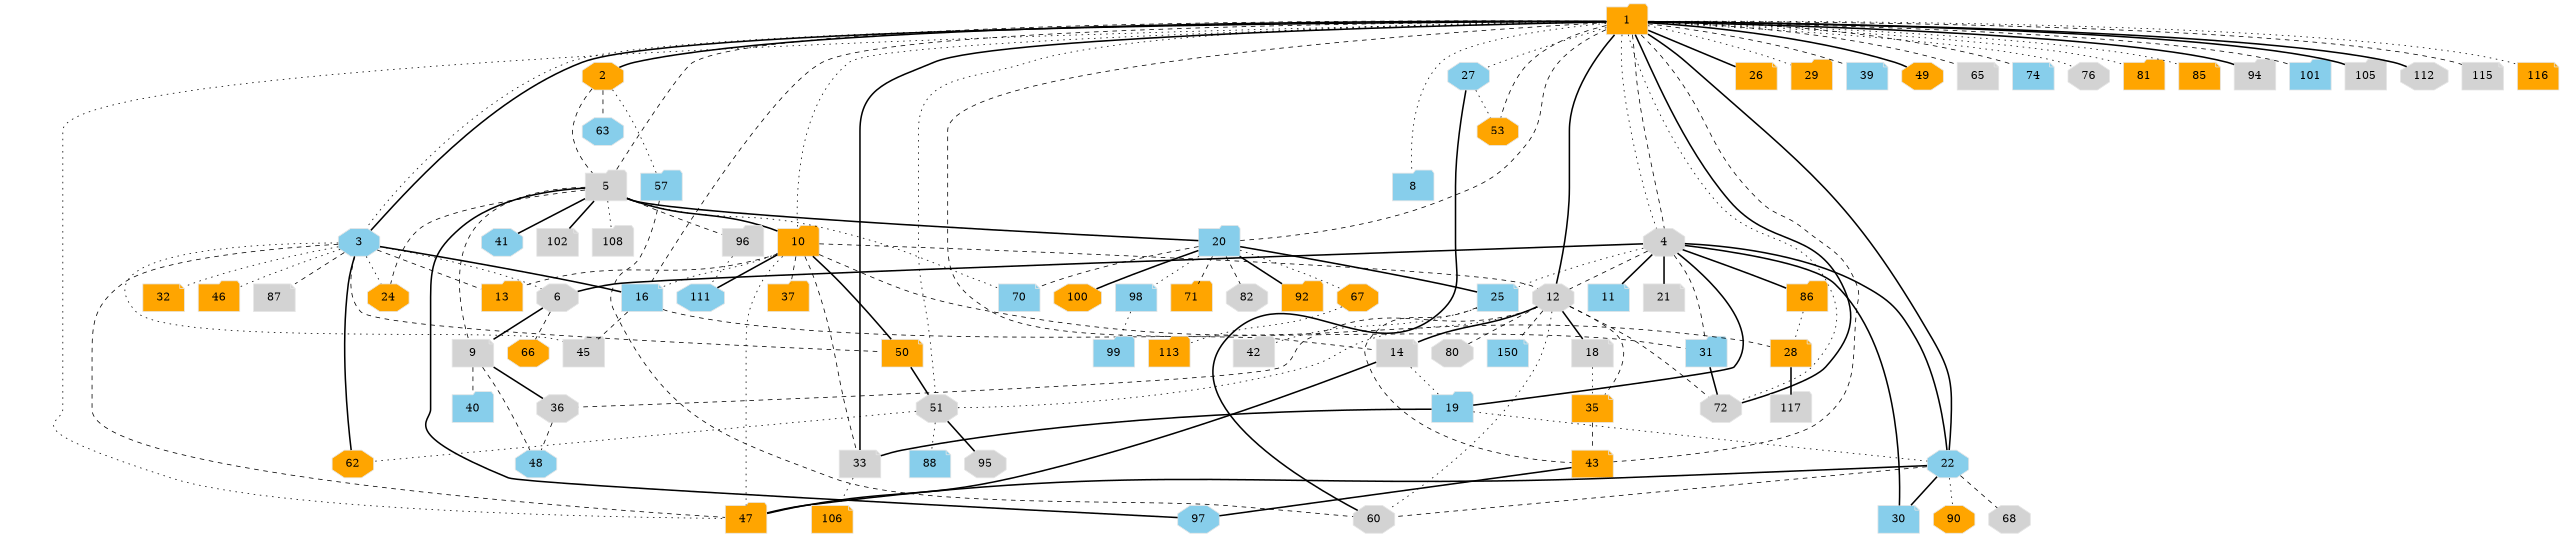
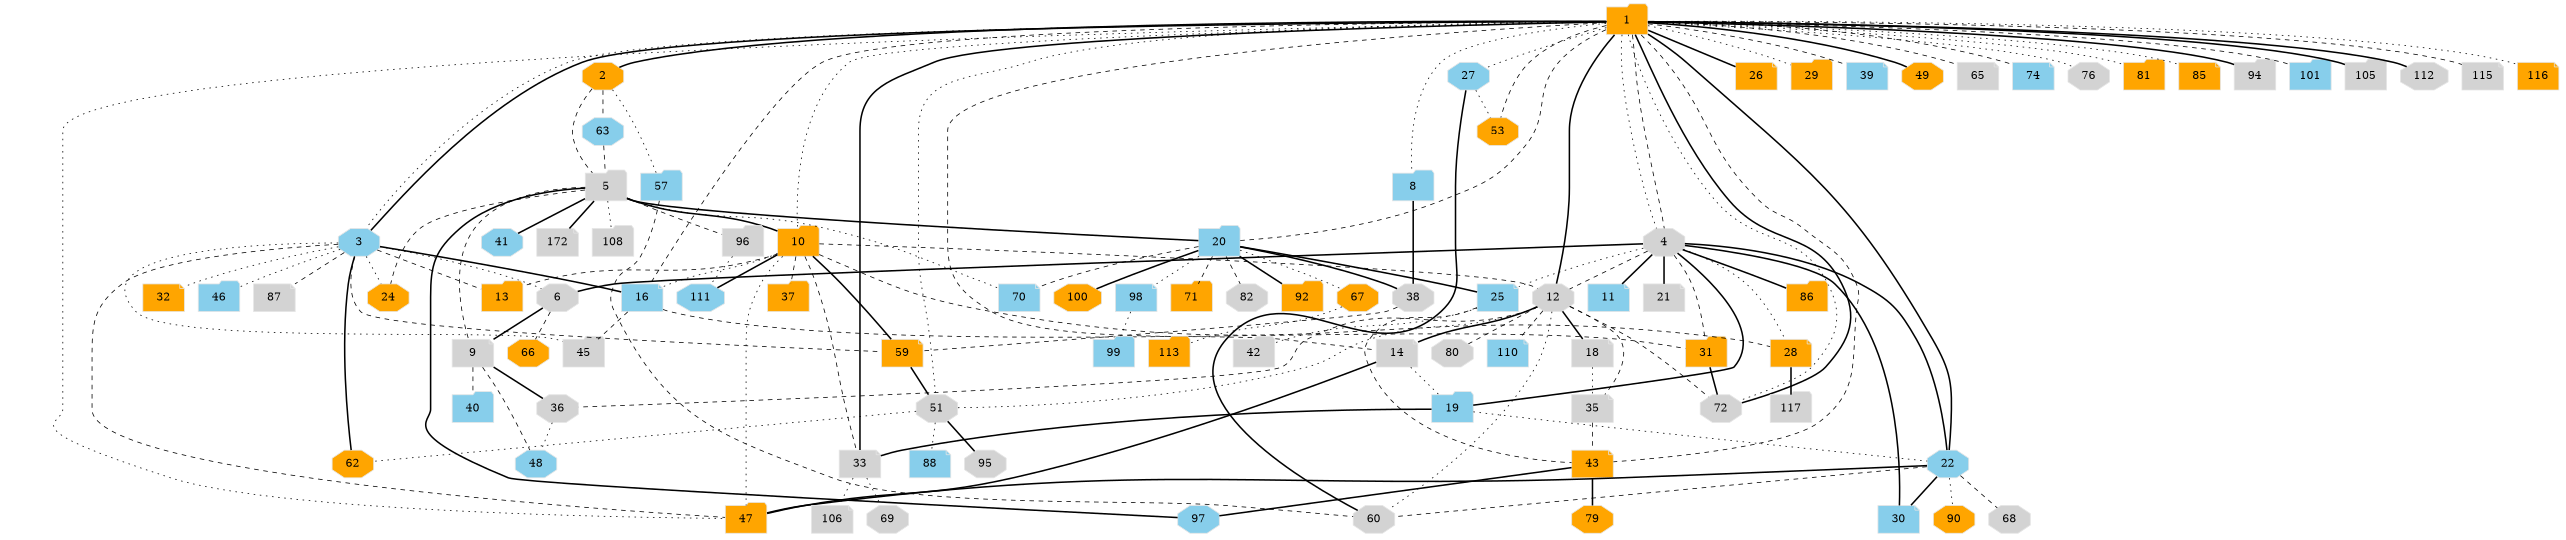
(1080, 26) -> (605, 159)
(558, 242) -> (558, 242)
(219, 298) -> (219, 298)
none -> (1413, 298)
(1799, 326) -> (1745, 283)
(902, 353) -> (902, 353)
(1508, 353) -> (1508, 353)
(1706, 353) -> (1706, 353)
(1592, 409) -> (1592, 409)
(547, 436) -> (547, 436)
(832, 519) -> (832, 519)
none -> (888, 519)
none -> (1592, 519)
